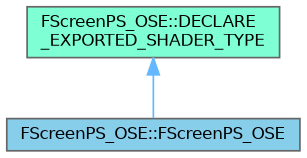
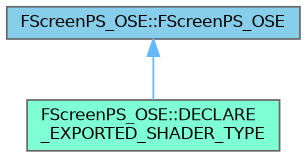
(153, 97) -> (153, 78)
